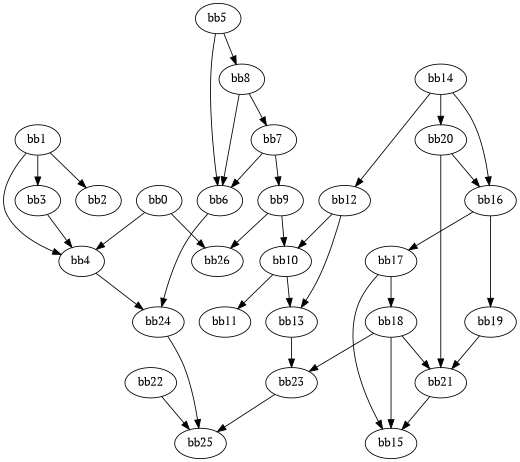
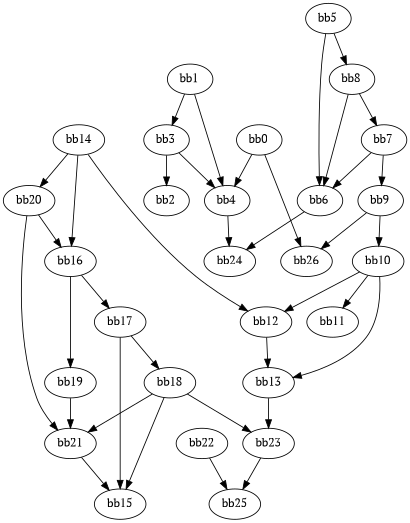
(65, 167) -> (167, 166)
(318, 228) -> (326, 290)
(188, 376) -> none
